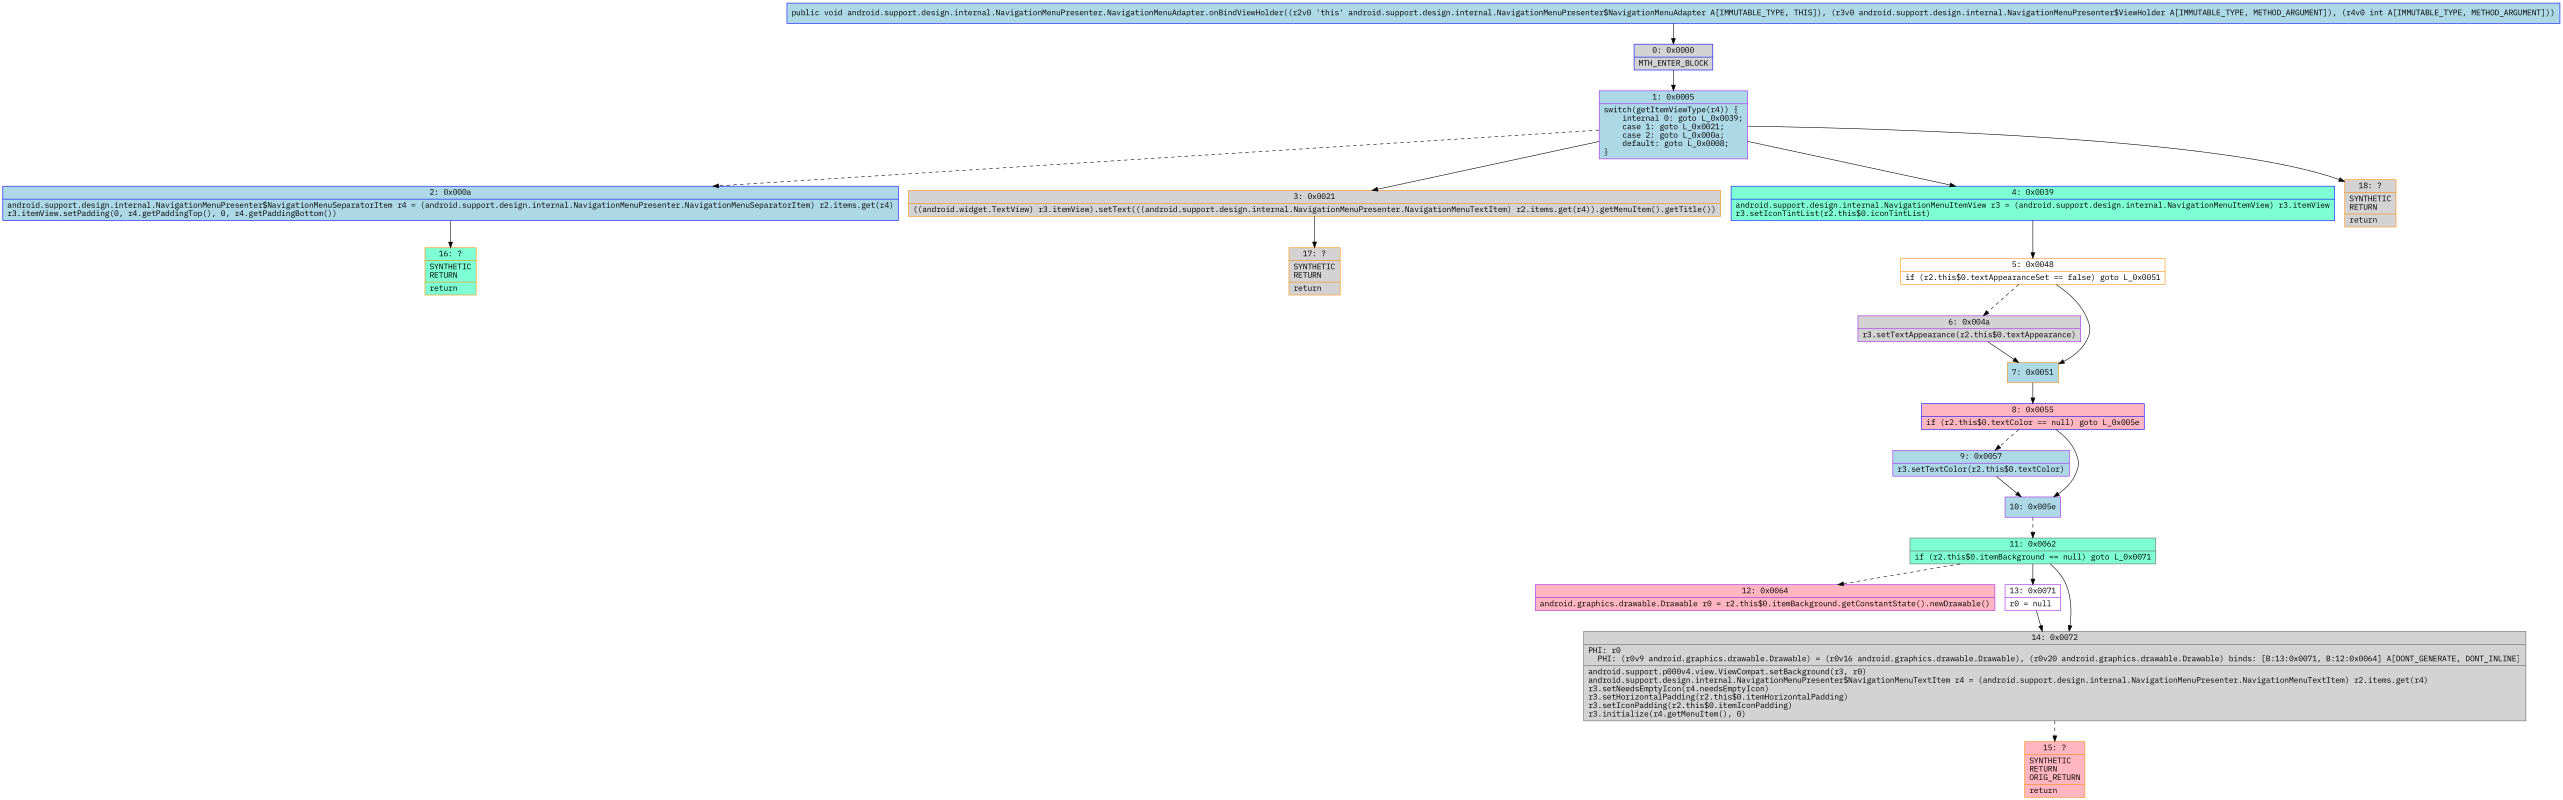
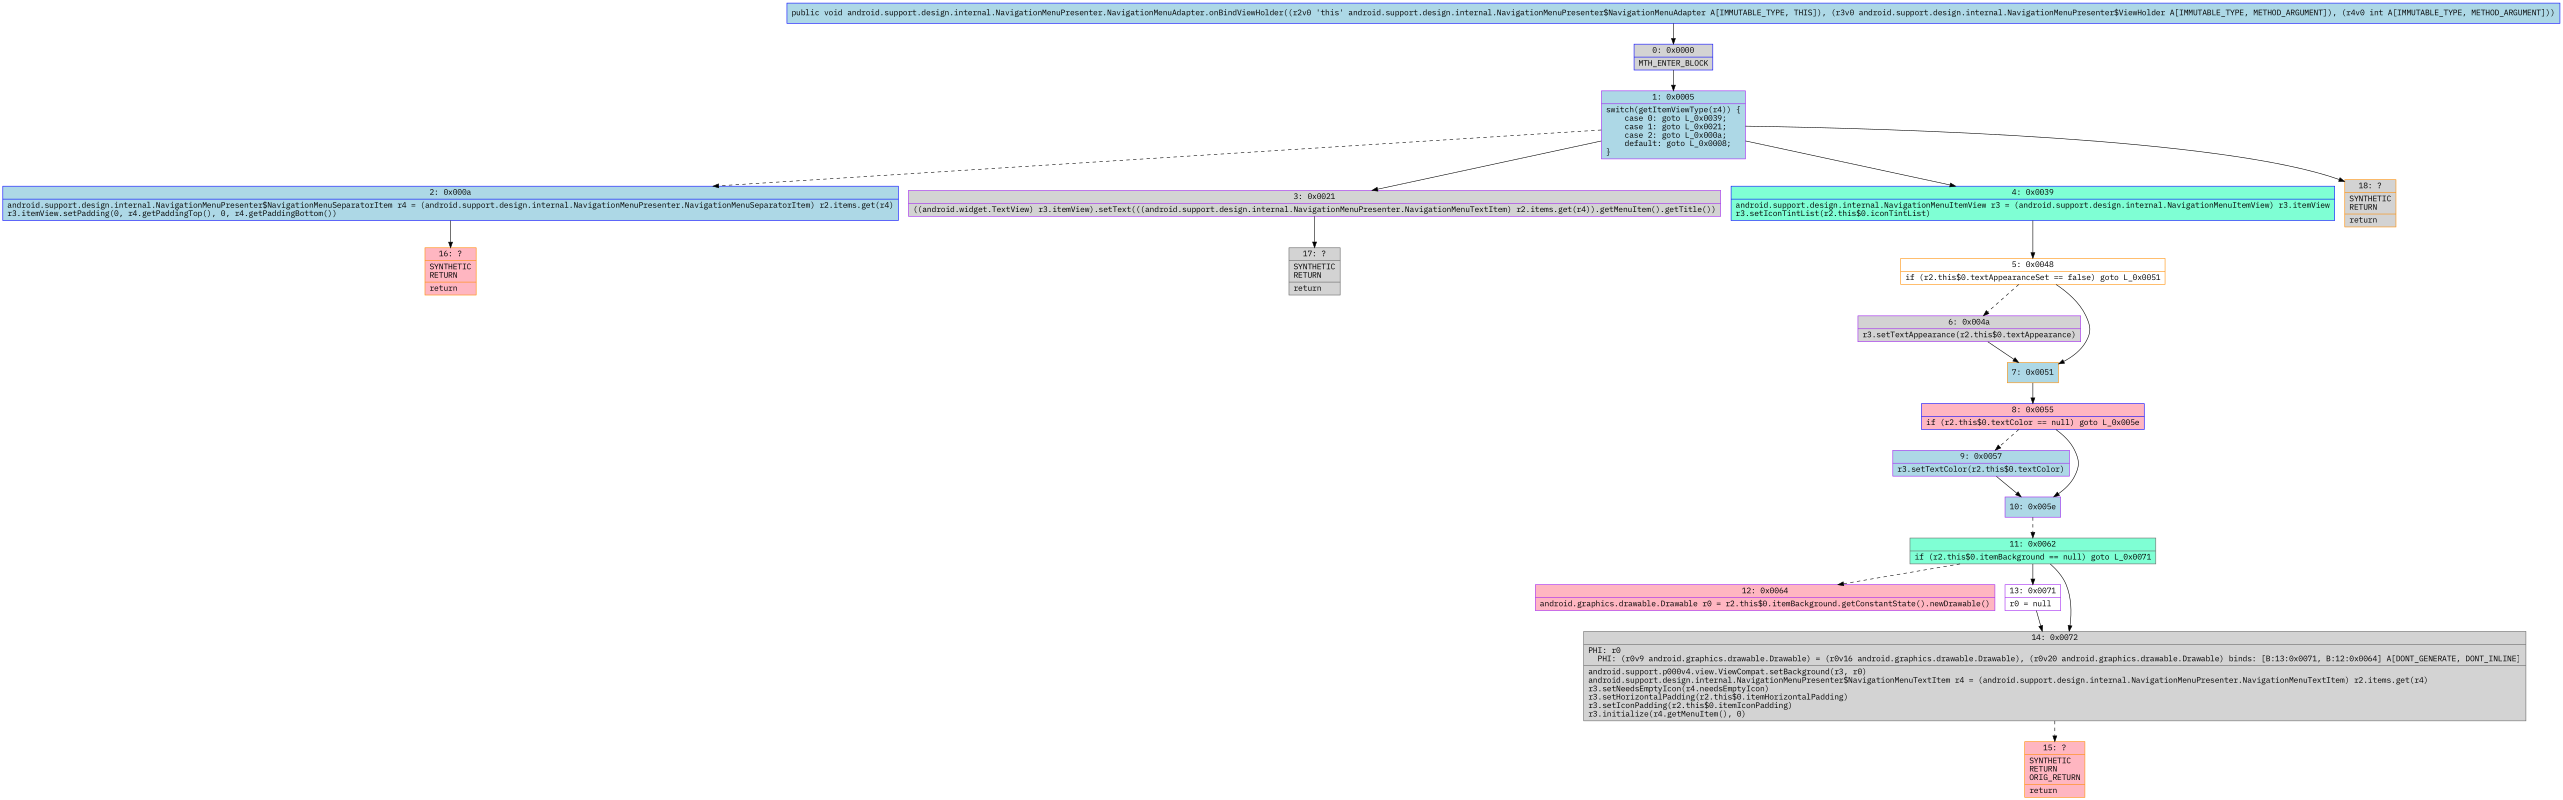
(1673, 118) -> (1666, 118)
(1315, 203) -> (1315, 203)
(451, 271) -> (451, 271)
(1315, 271) -> (1315, 271)
